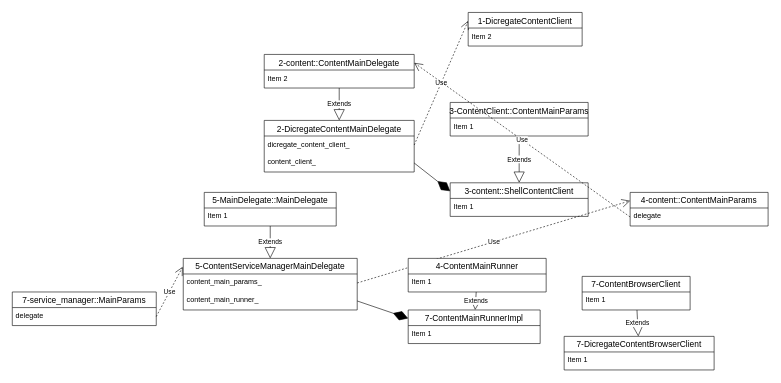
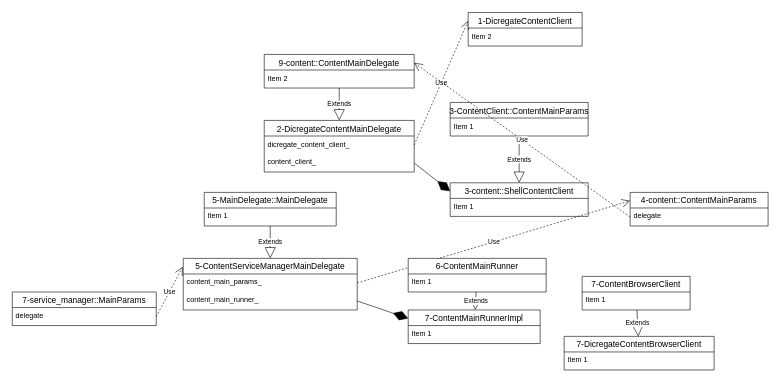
(339, 63) -> (339, 63)
(477, 267) -> (477, 267)
